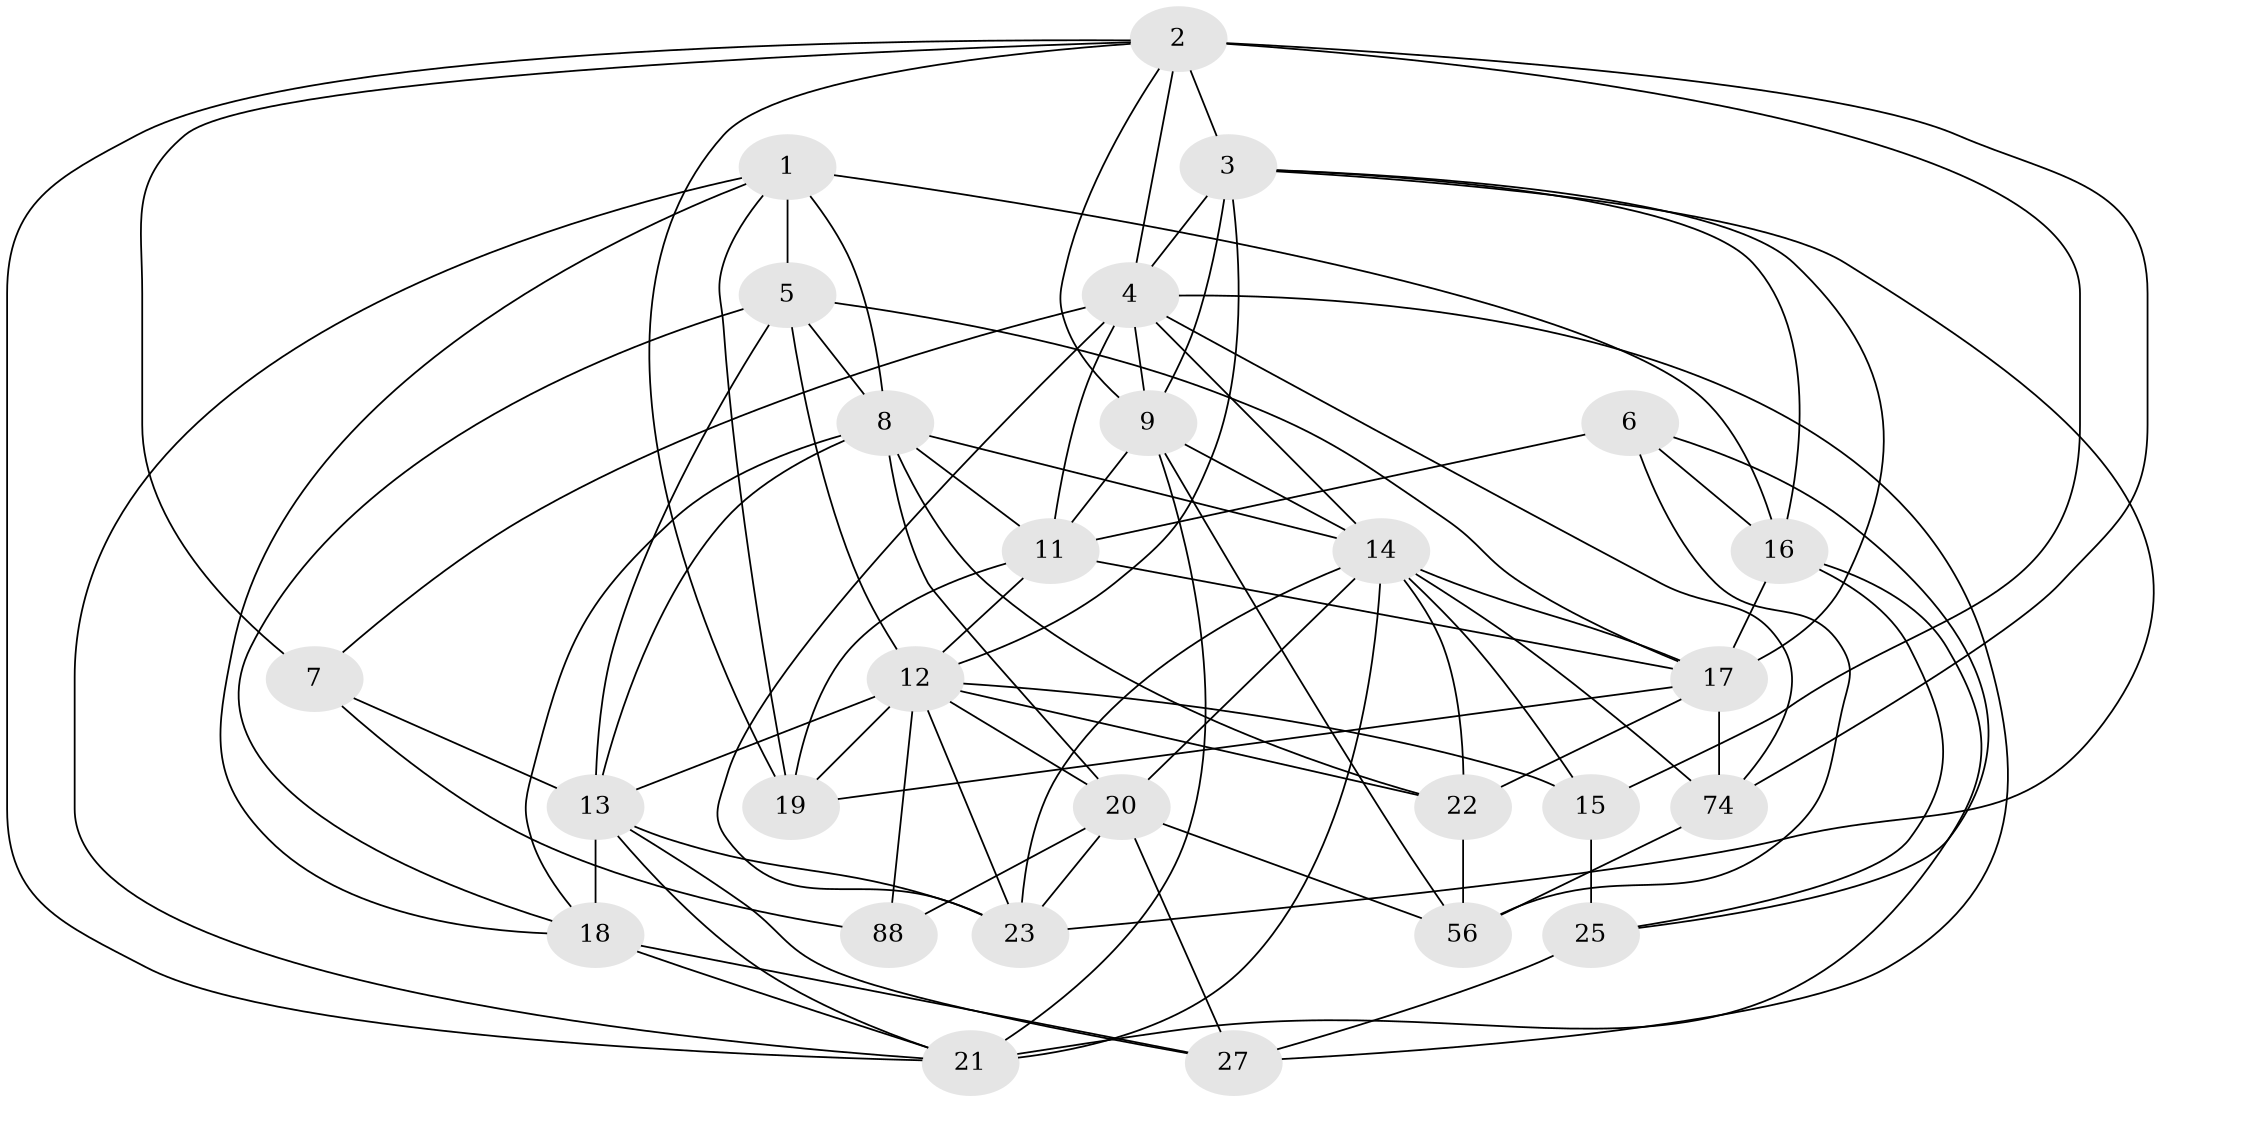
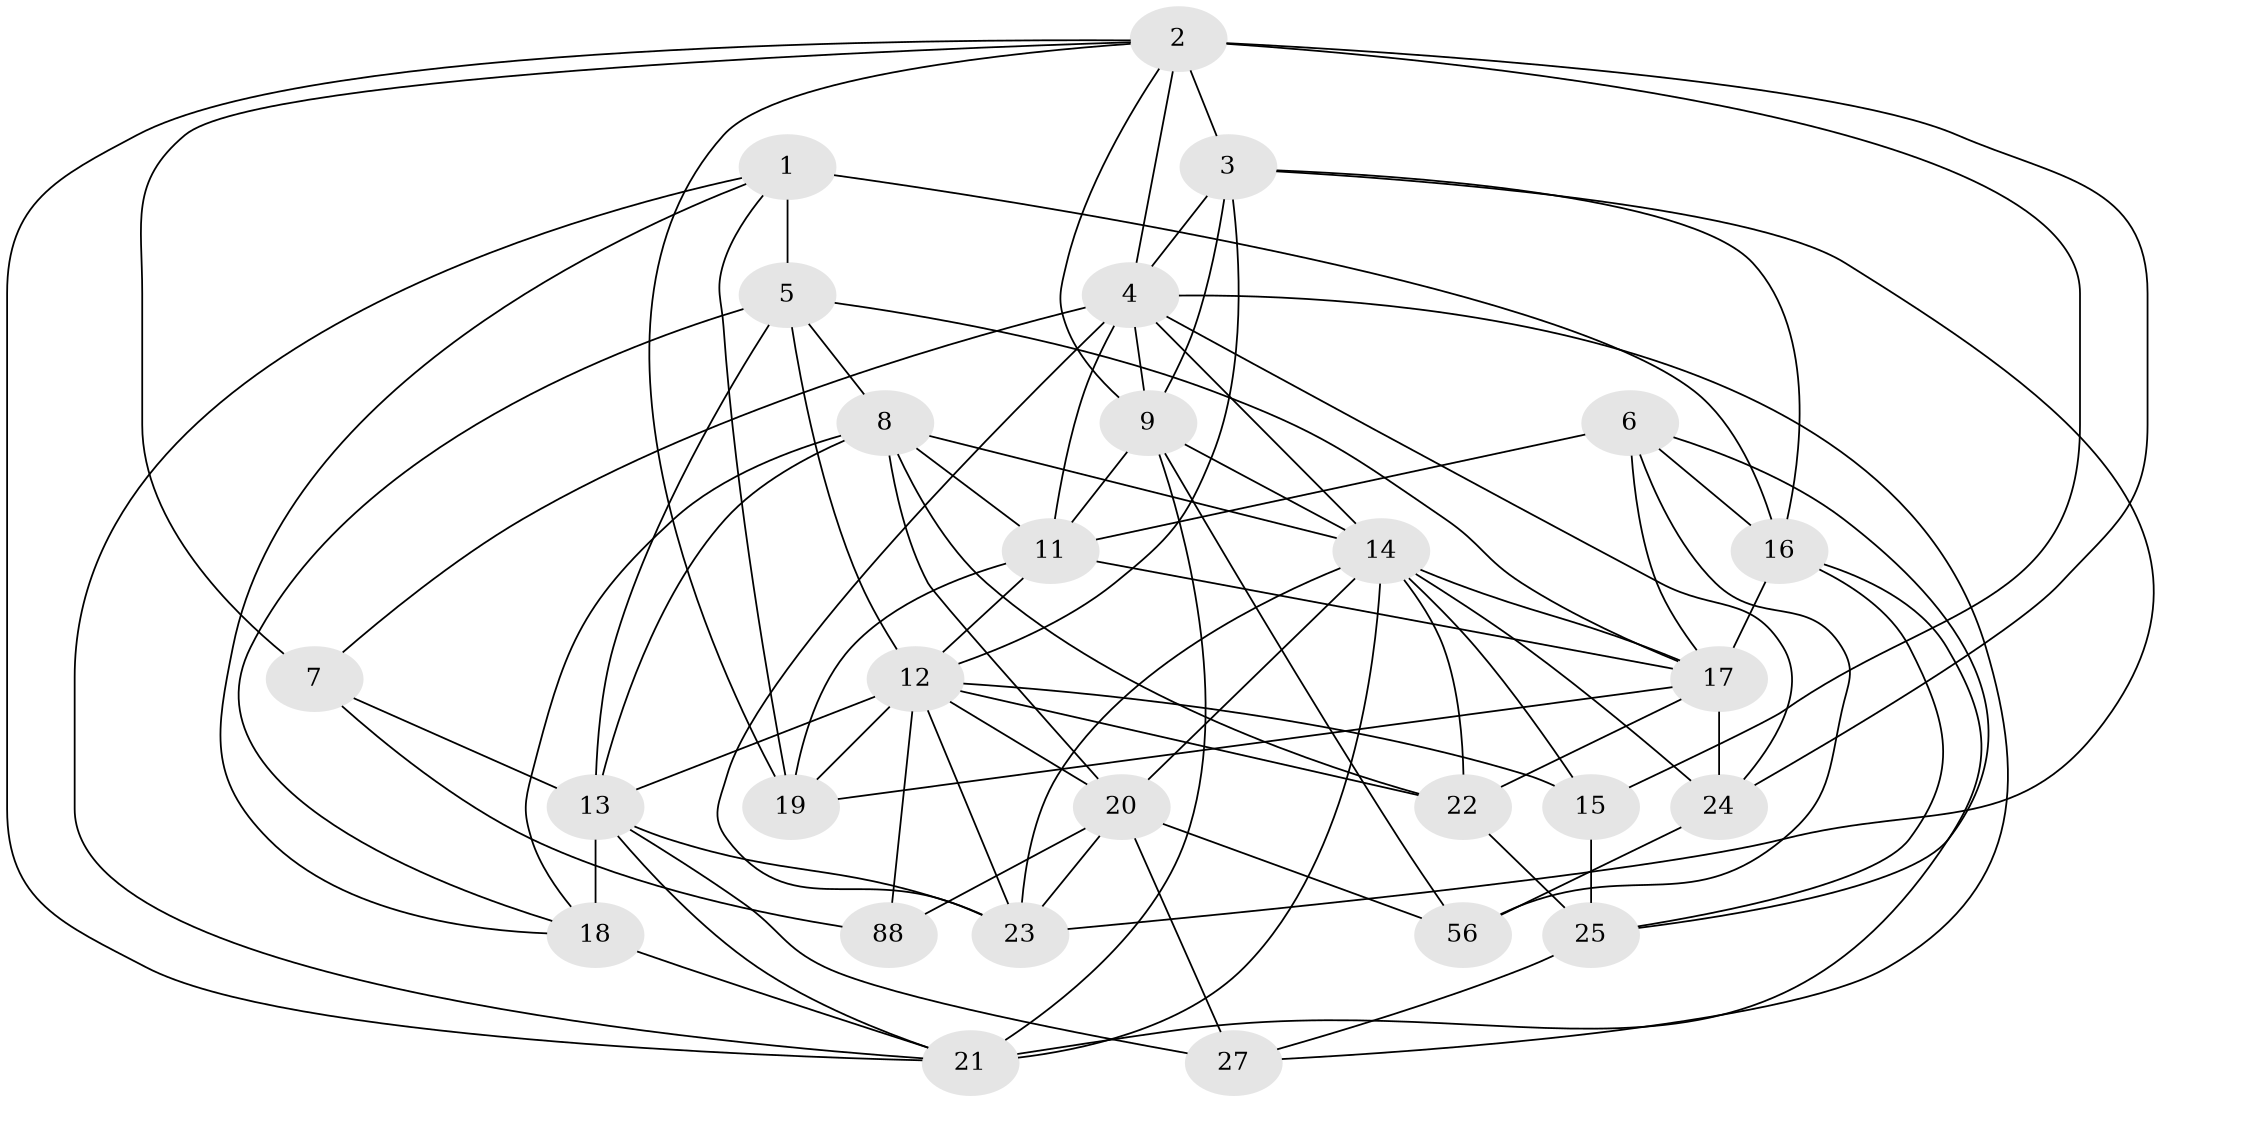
(1768, 247) -> (1649, 558)
(861, 288) -> none
(1719, 807) -> (1719, 807)
(1463, 871) -> (1525, 869)
(832, 983) -> none
